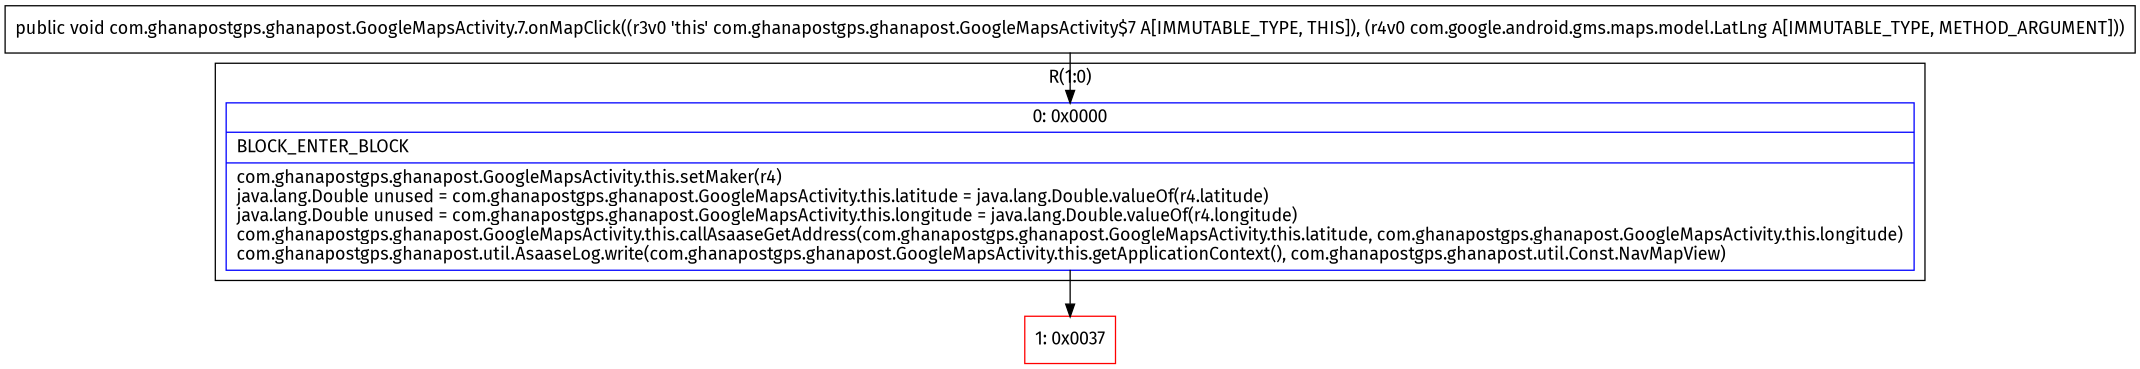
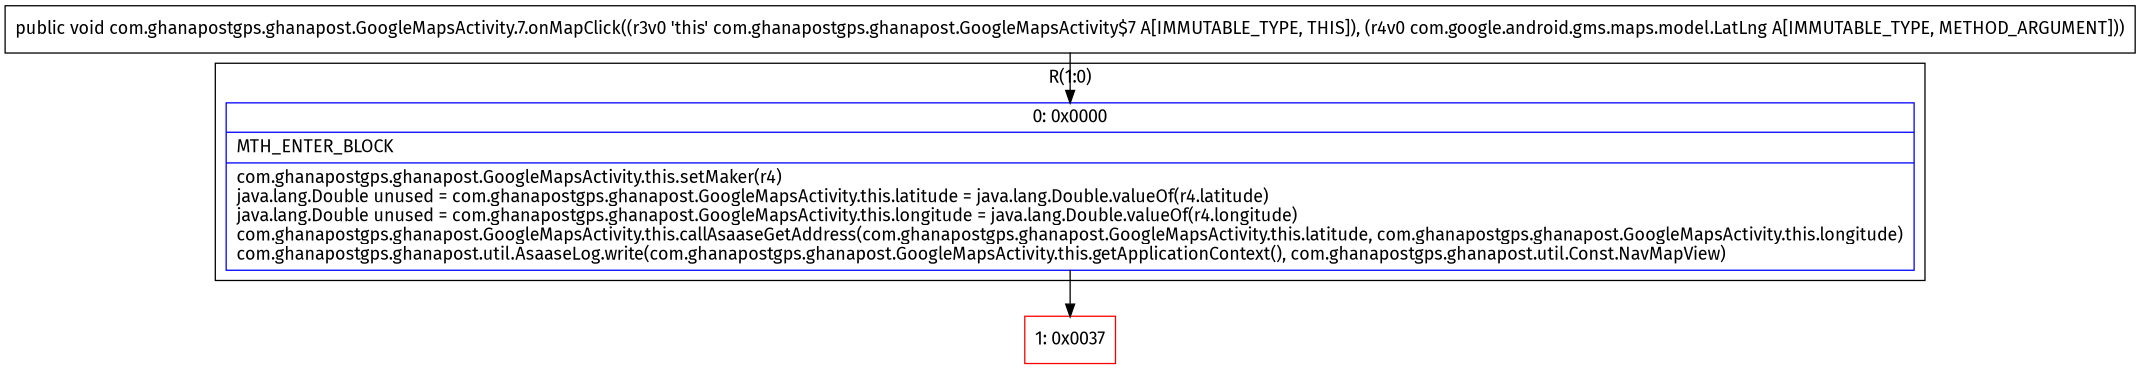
(323, 147) -> (316, 147)
